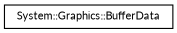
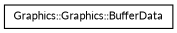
(89, 17) -> (89, 17)
